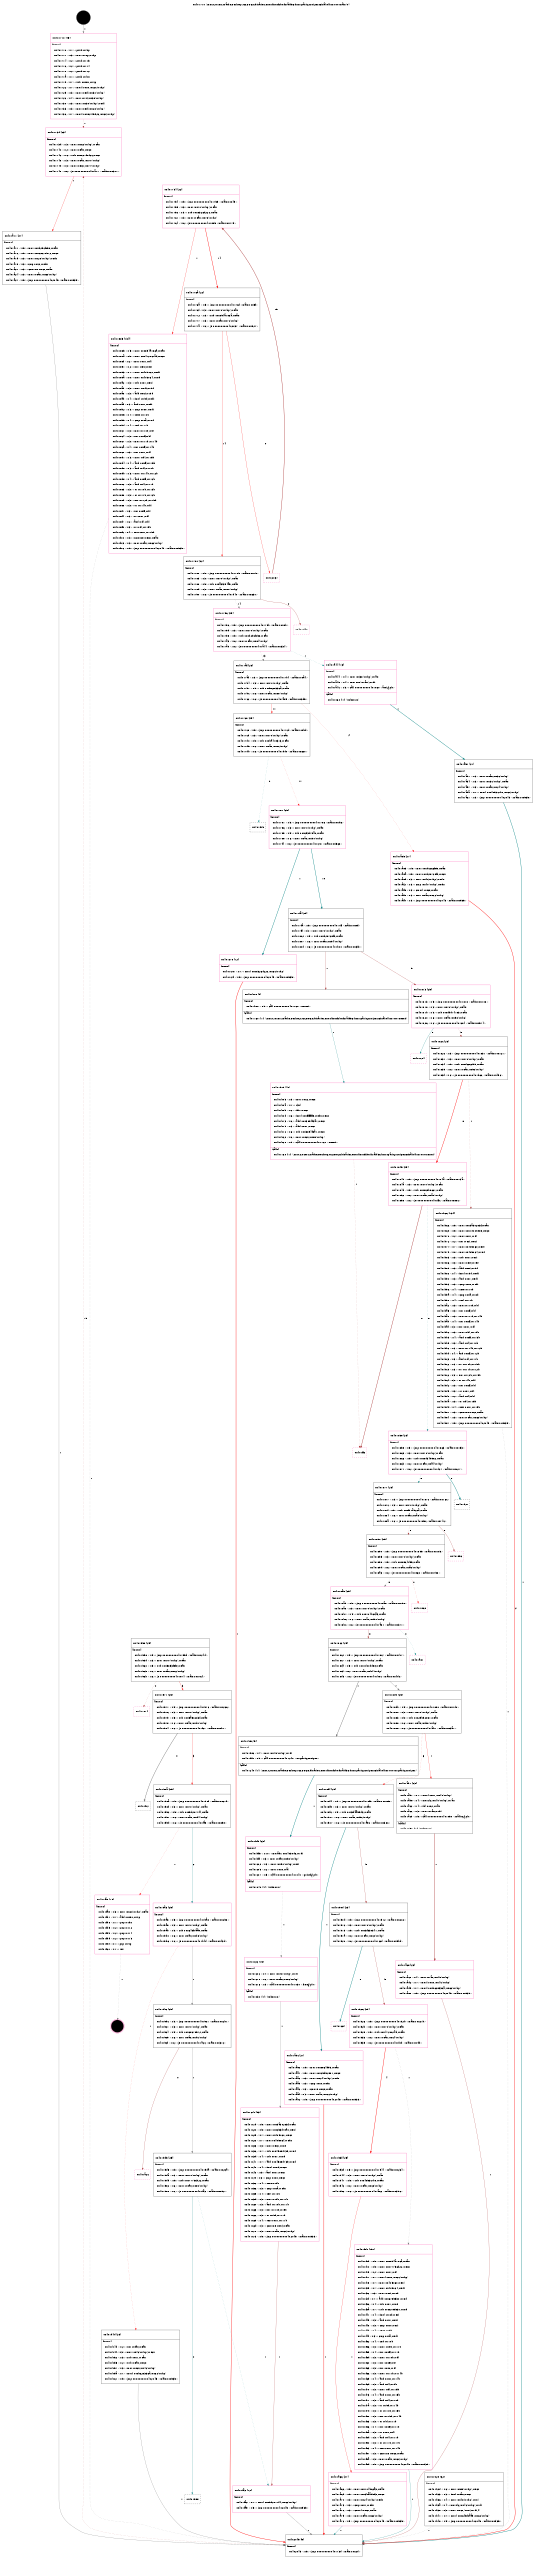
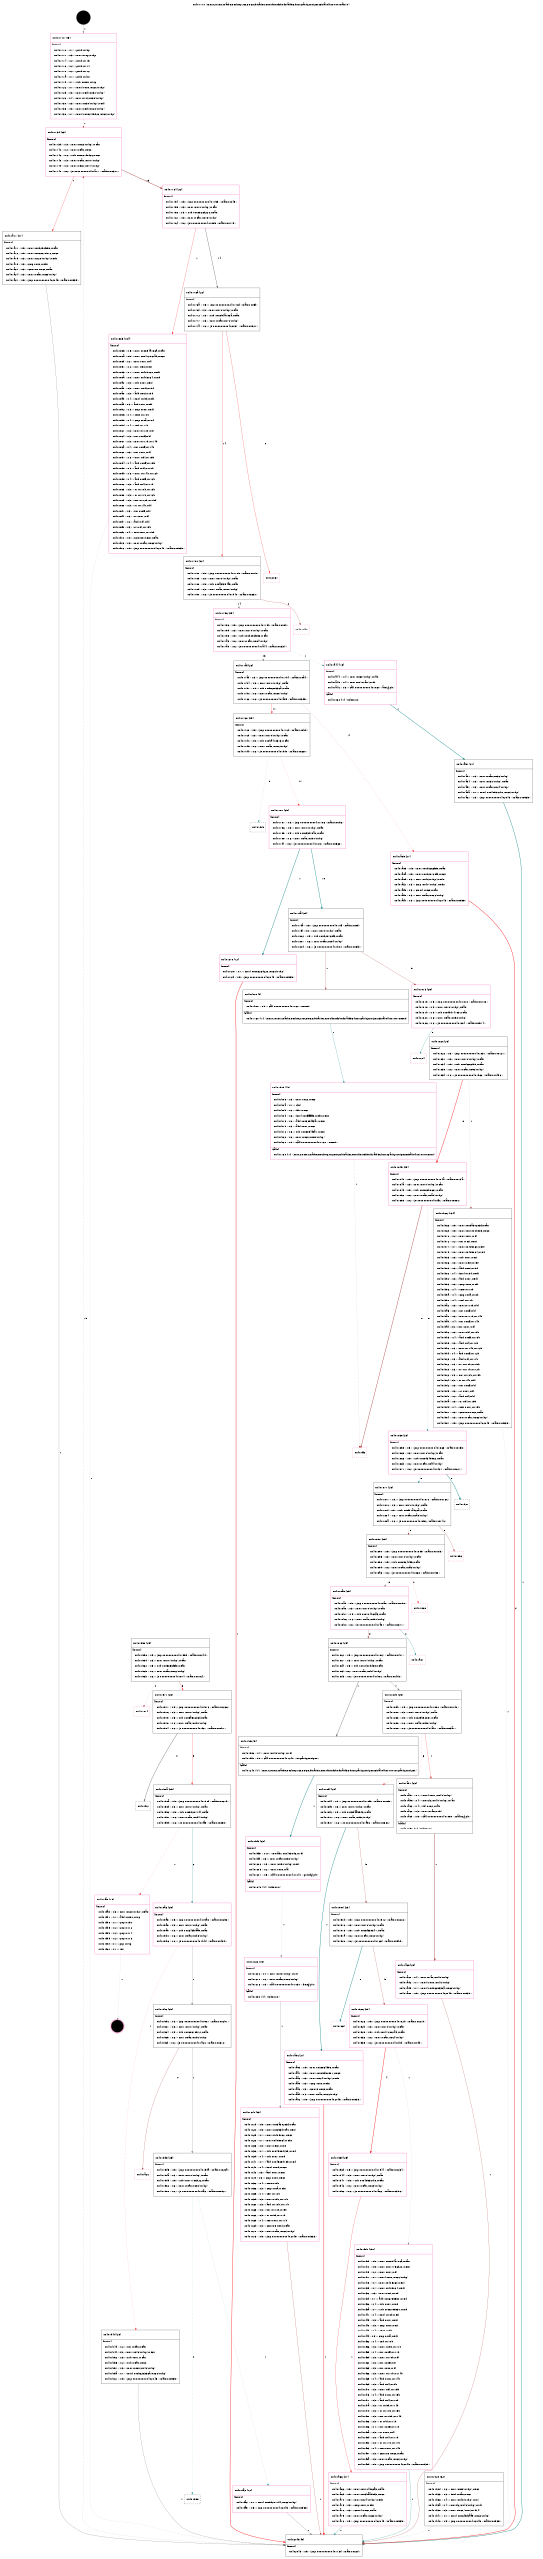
(211, 257) -> (211, 257)
(283, 395) -> (141, 179)
(459, 1032) -> none
(409, 1640) -> (409, 1640)
(192, 2344) -> (192, 2344)
(275, 2363) -> (303, 2388)
